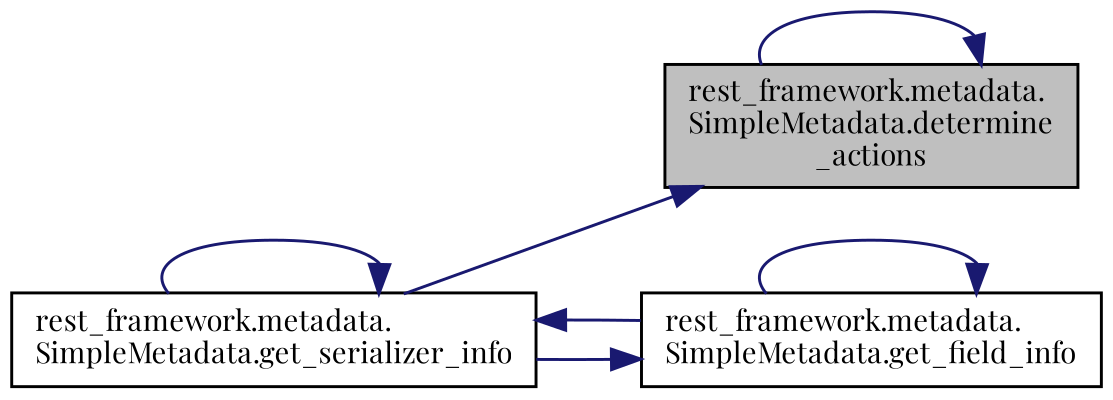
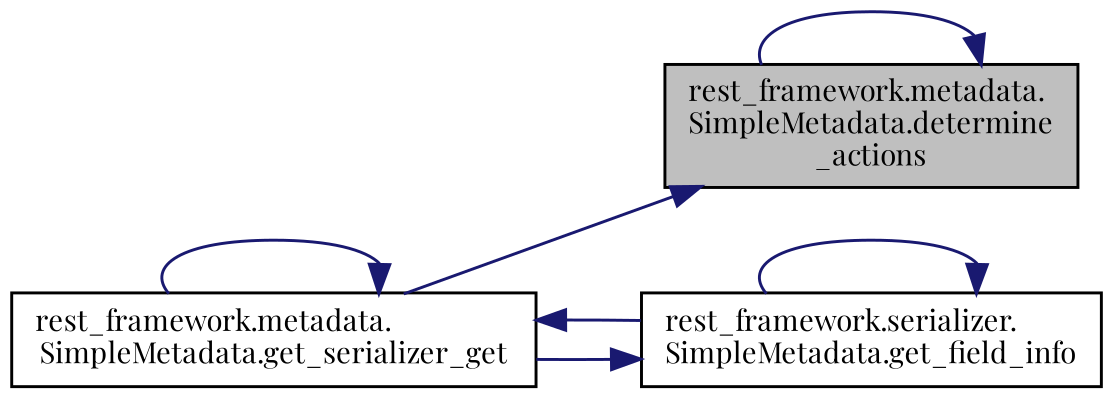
(274, 340) -> (274, 340)
(871, 340) -> (871, 340)
